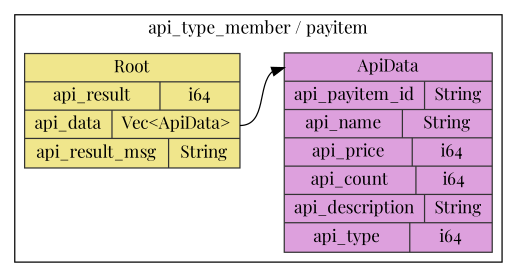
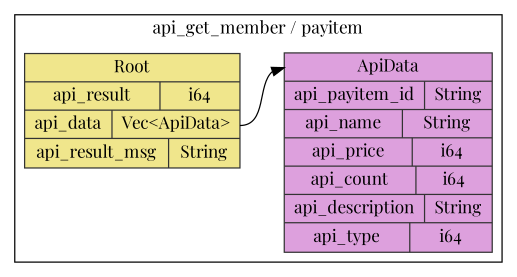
(258, 29) -> (258, 29)
